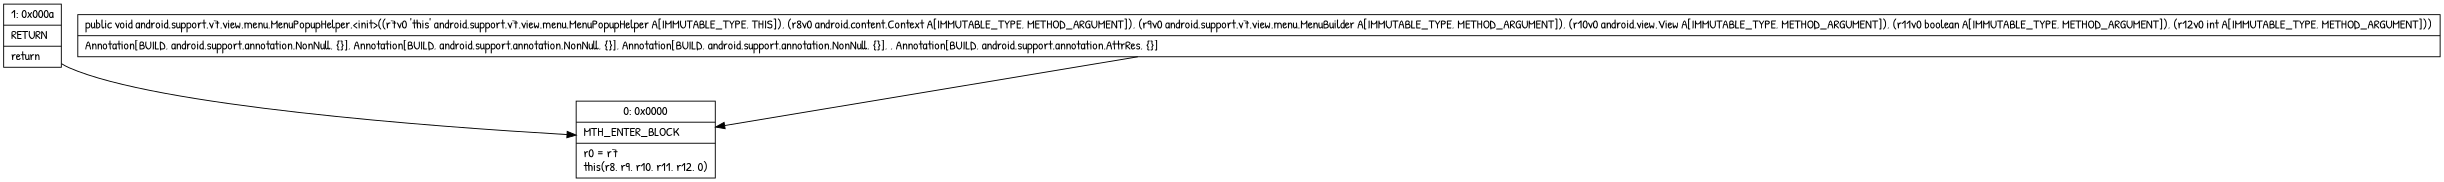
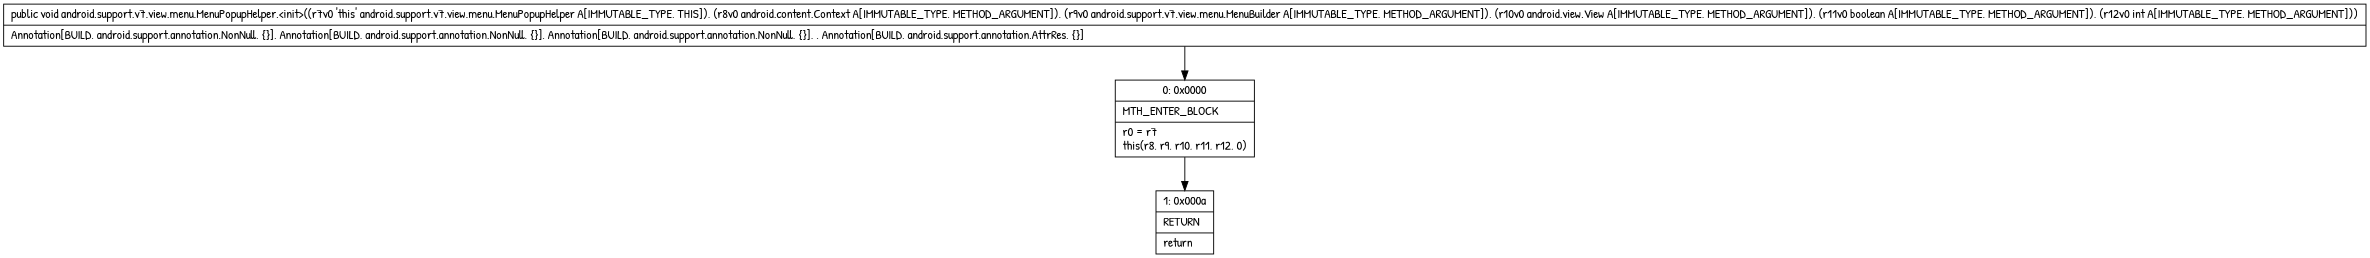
(312, 114) -> (1185, 169)
